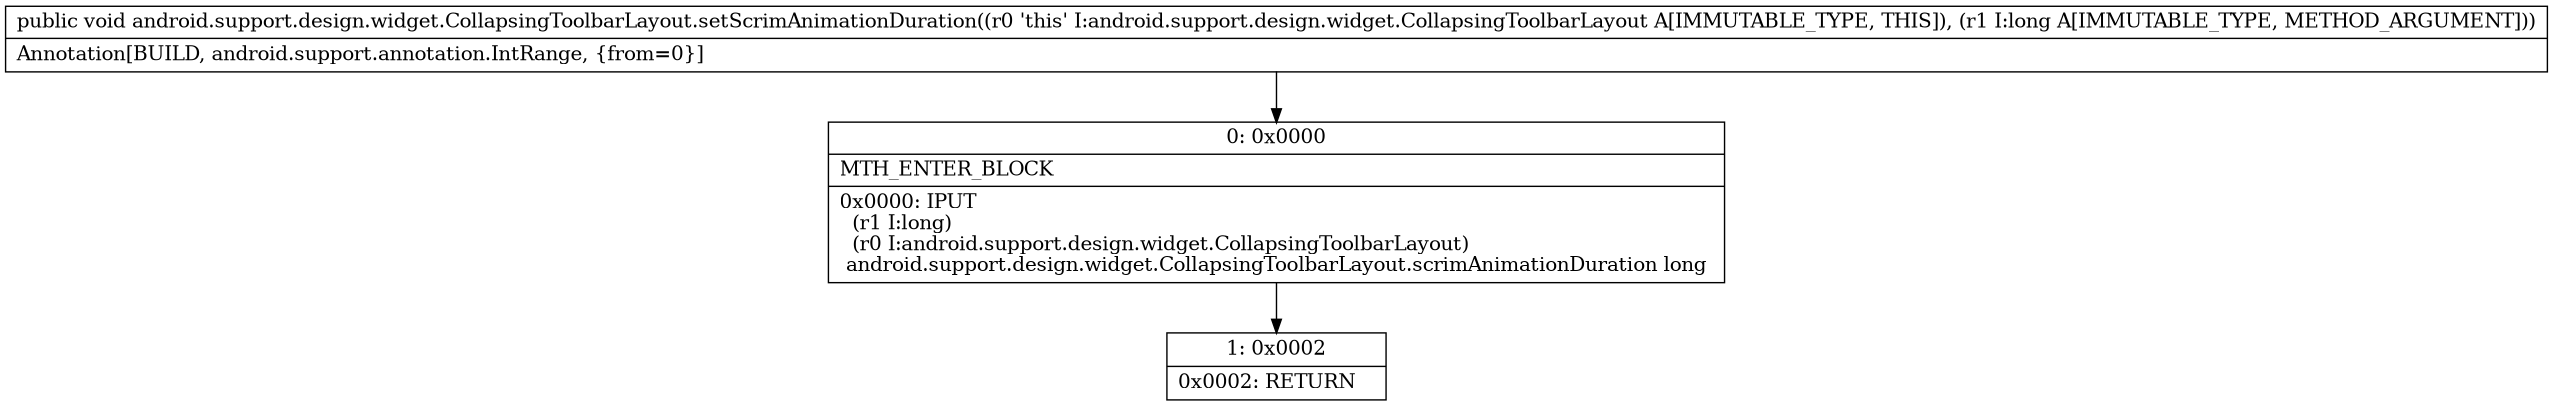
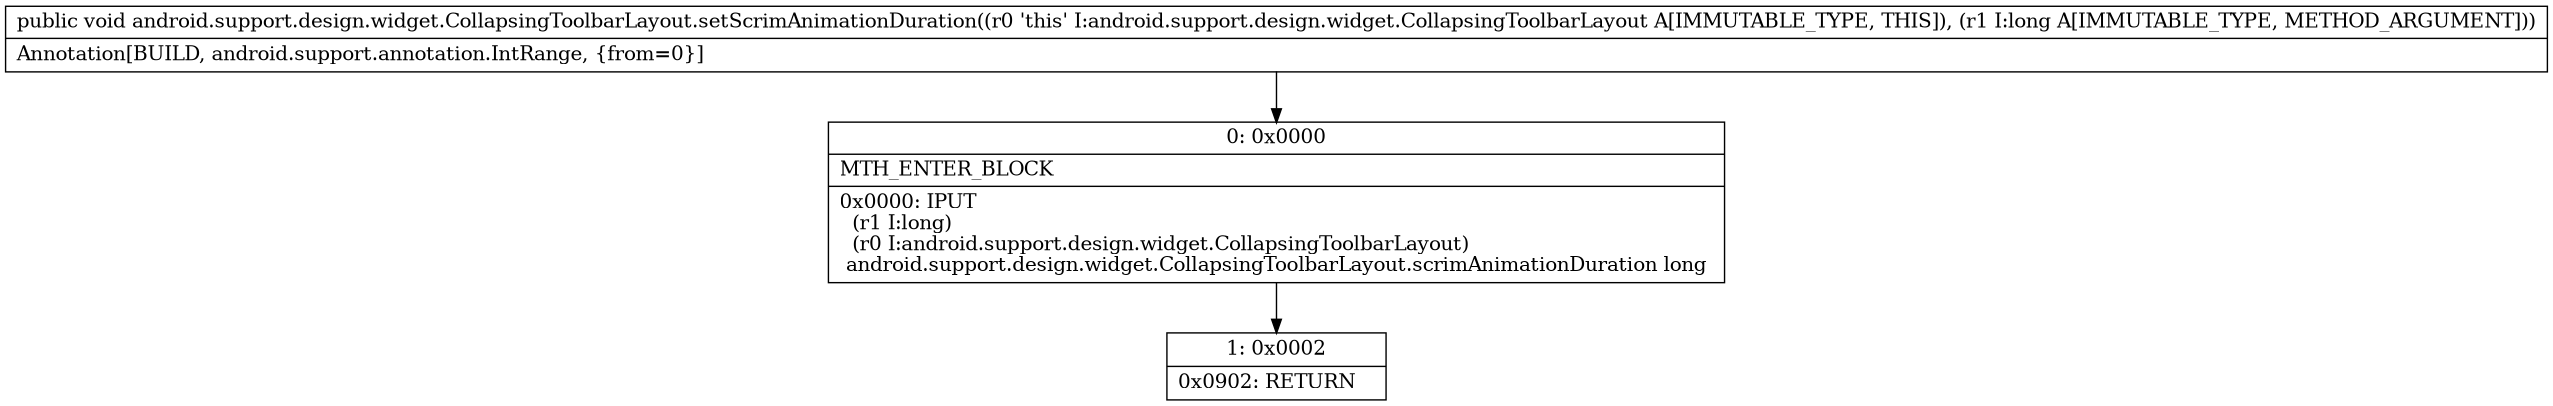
(1276, 382) -> (1276, 382)
